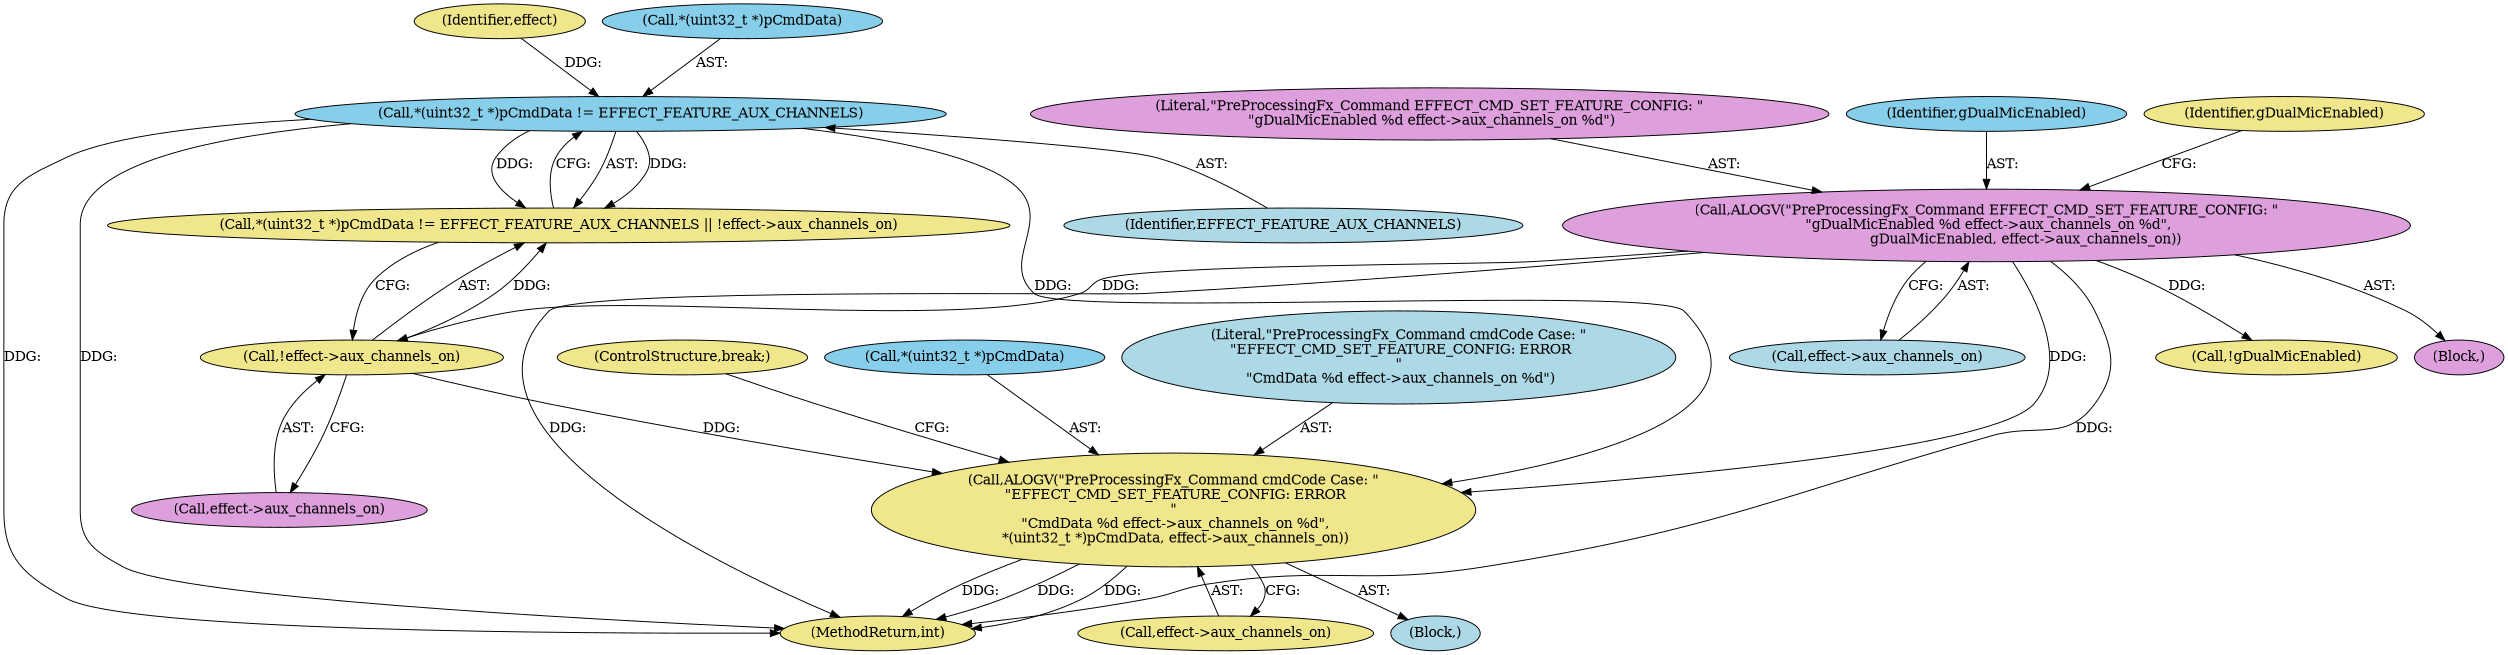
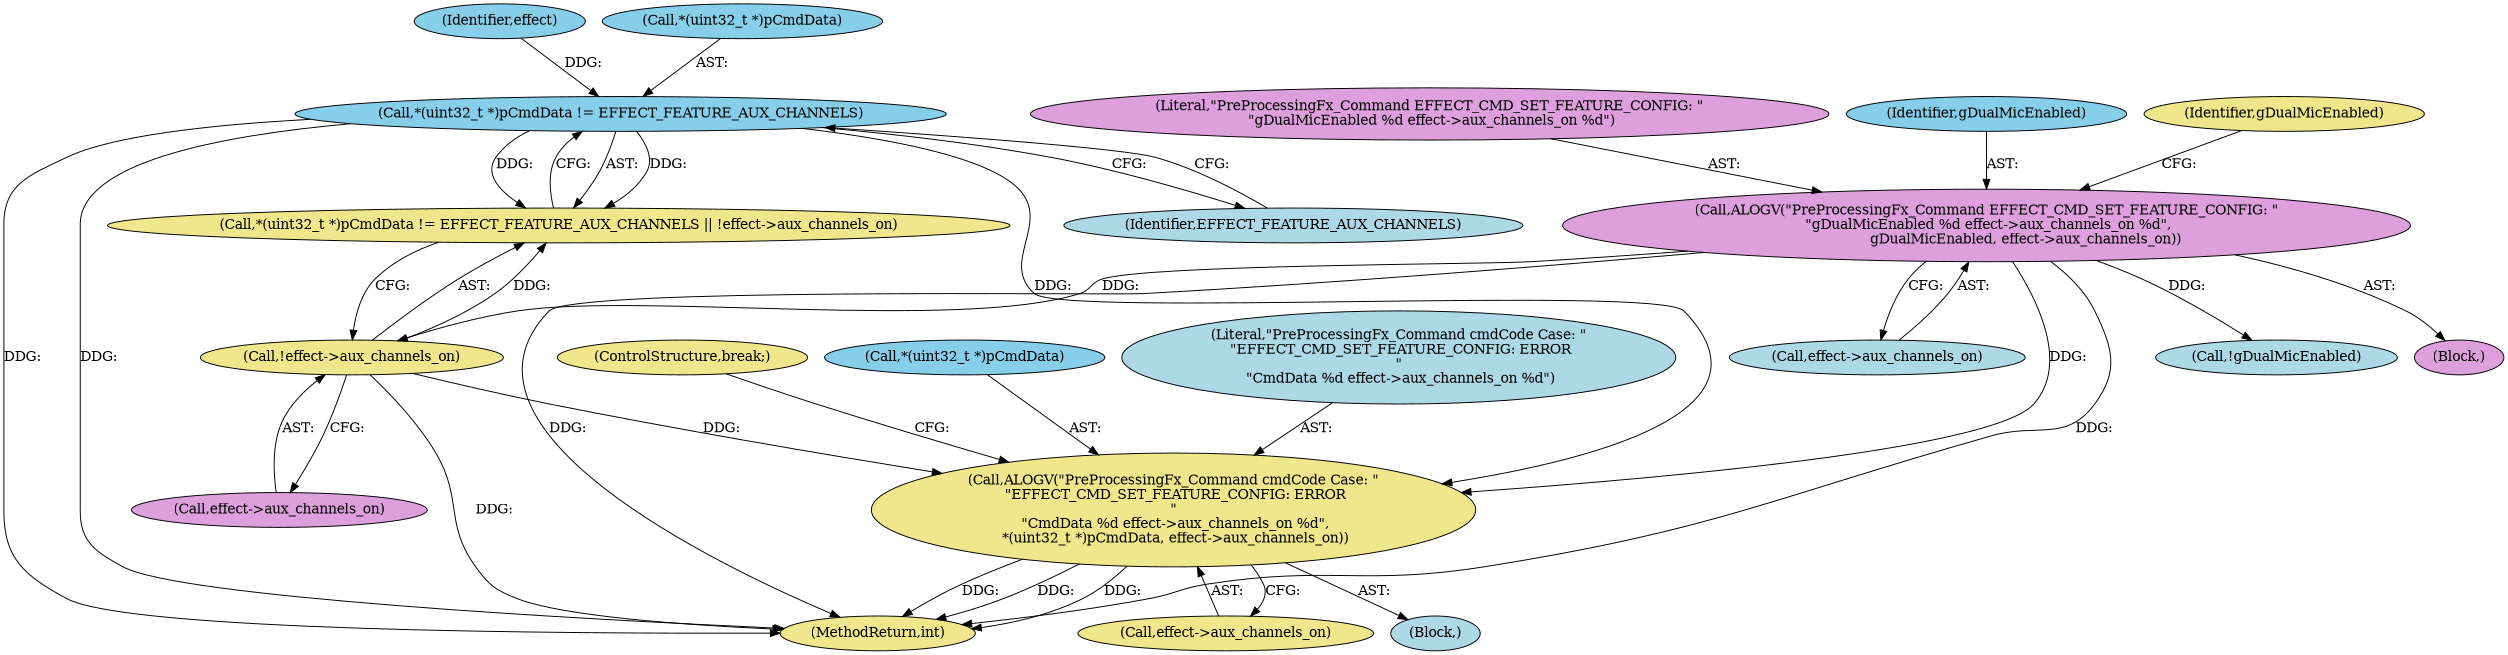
(500, 21) -> (500, 21)
none -> (1031, 154)
(1214, 165) -> (1214, 165)
(2276, 357) -> (2276, 357)
none -> (508, 595)
